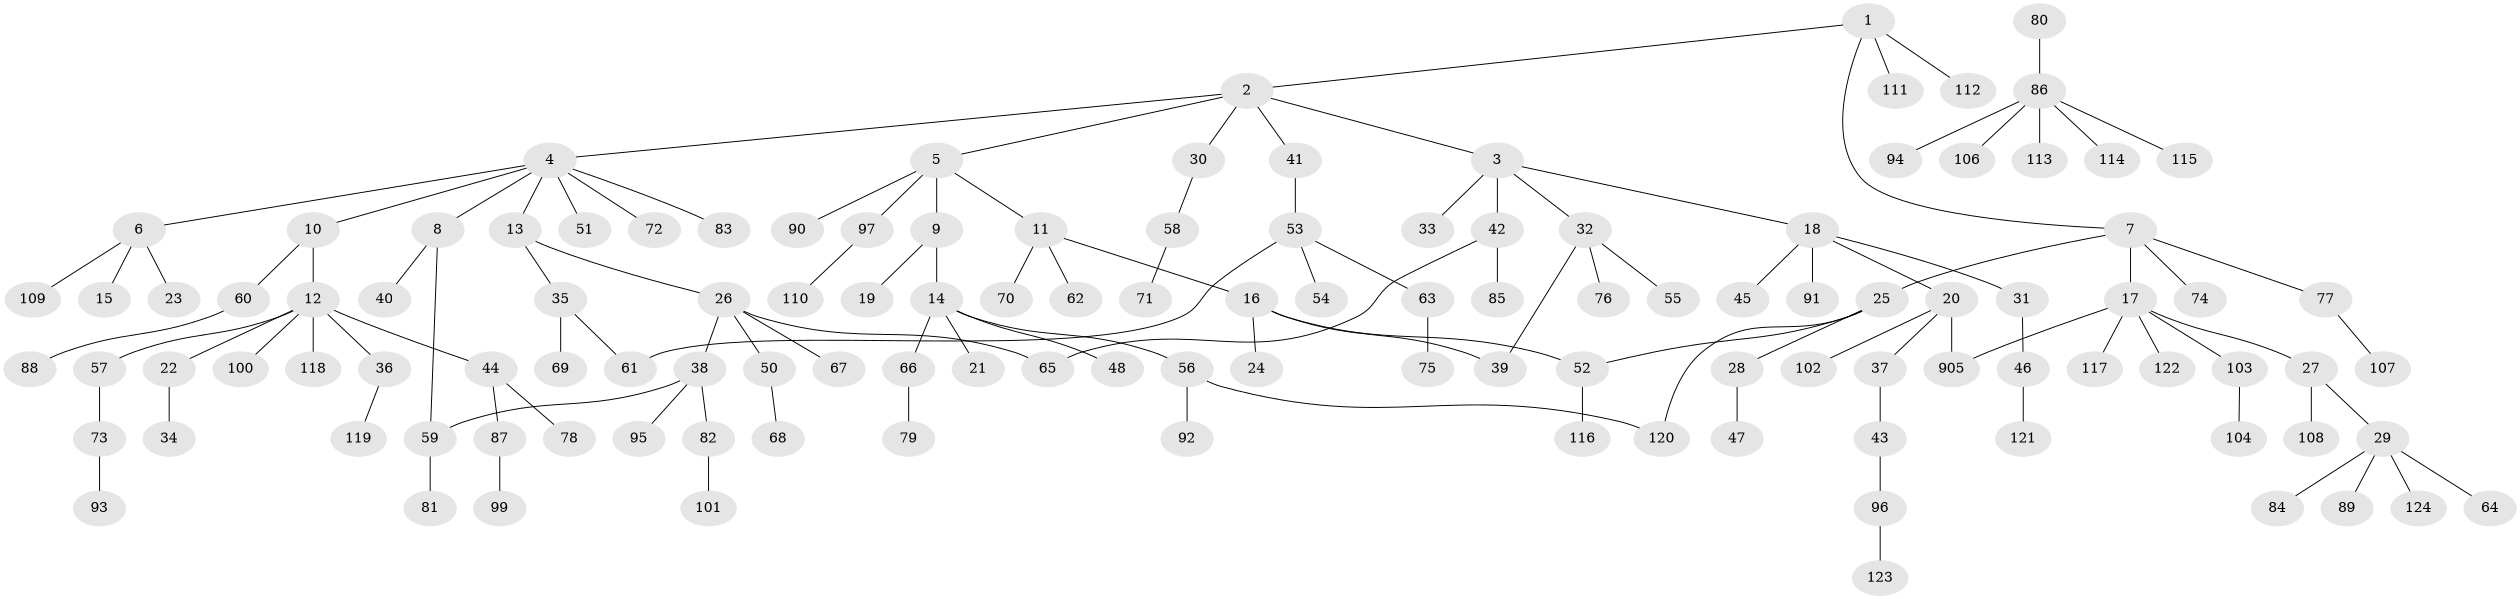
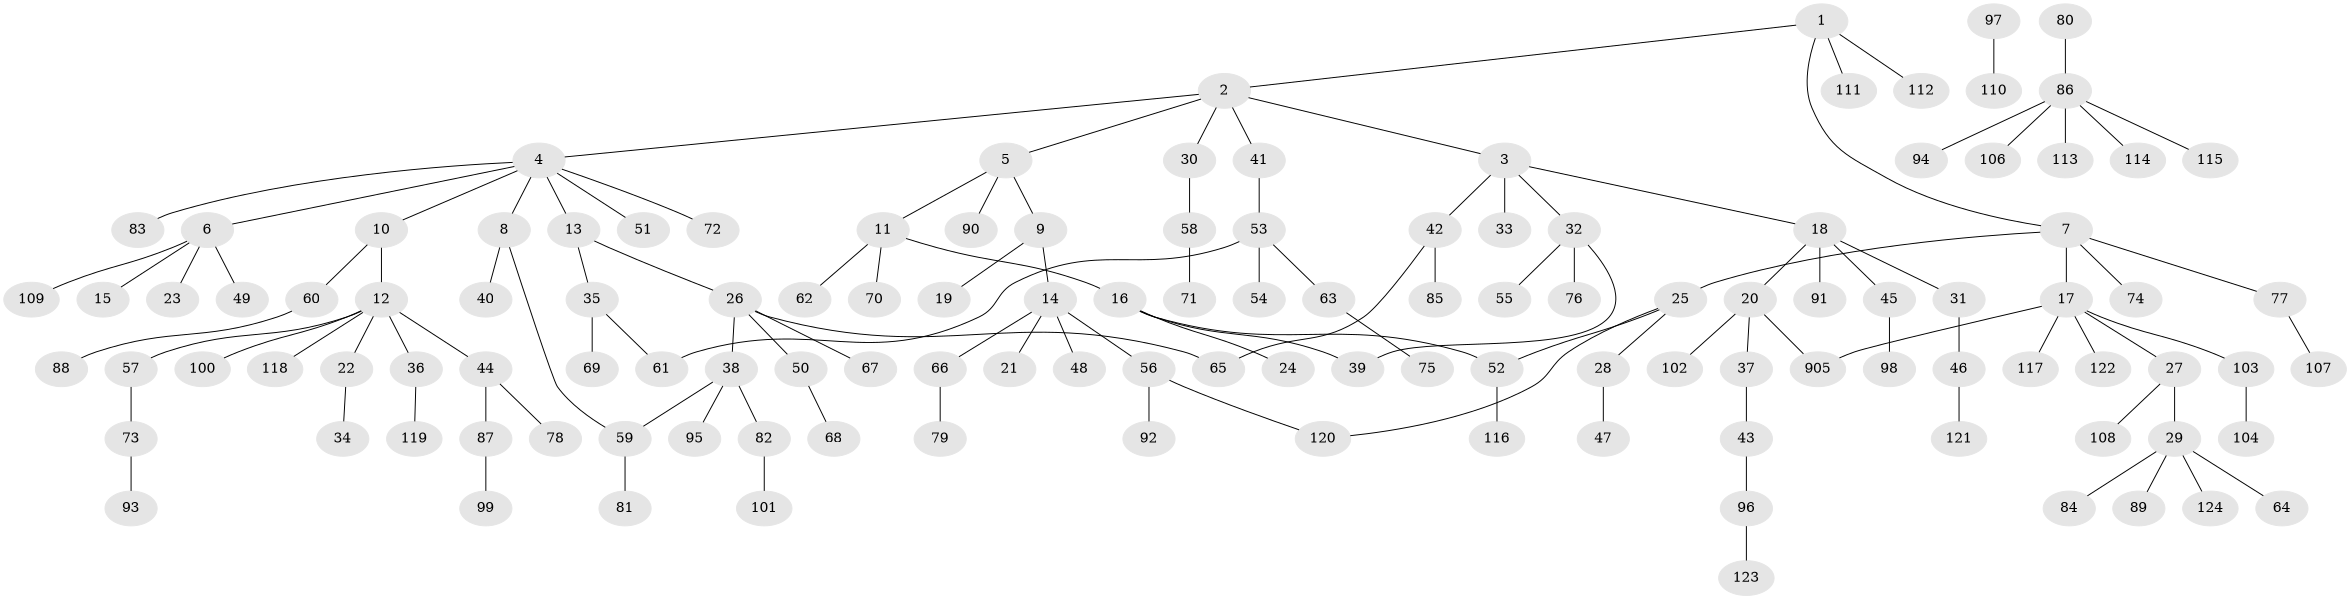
(902, 195) -> none
none -> (242, 300)
none -> (1889, 369)
